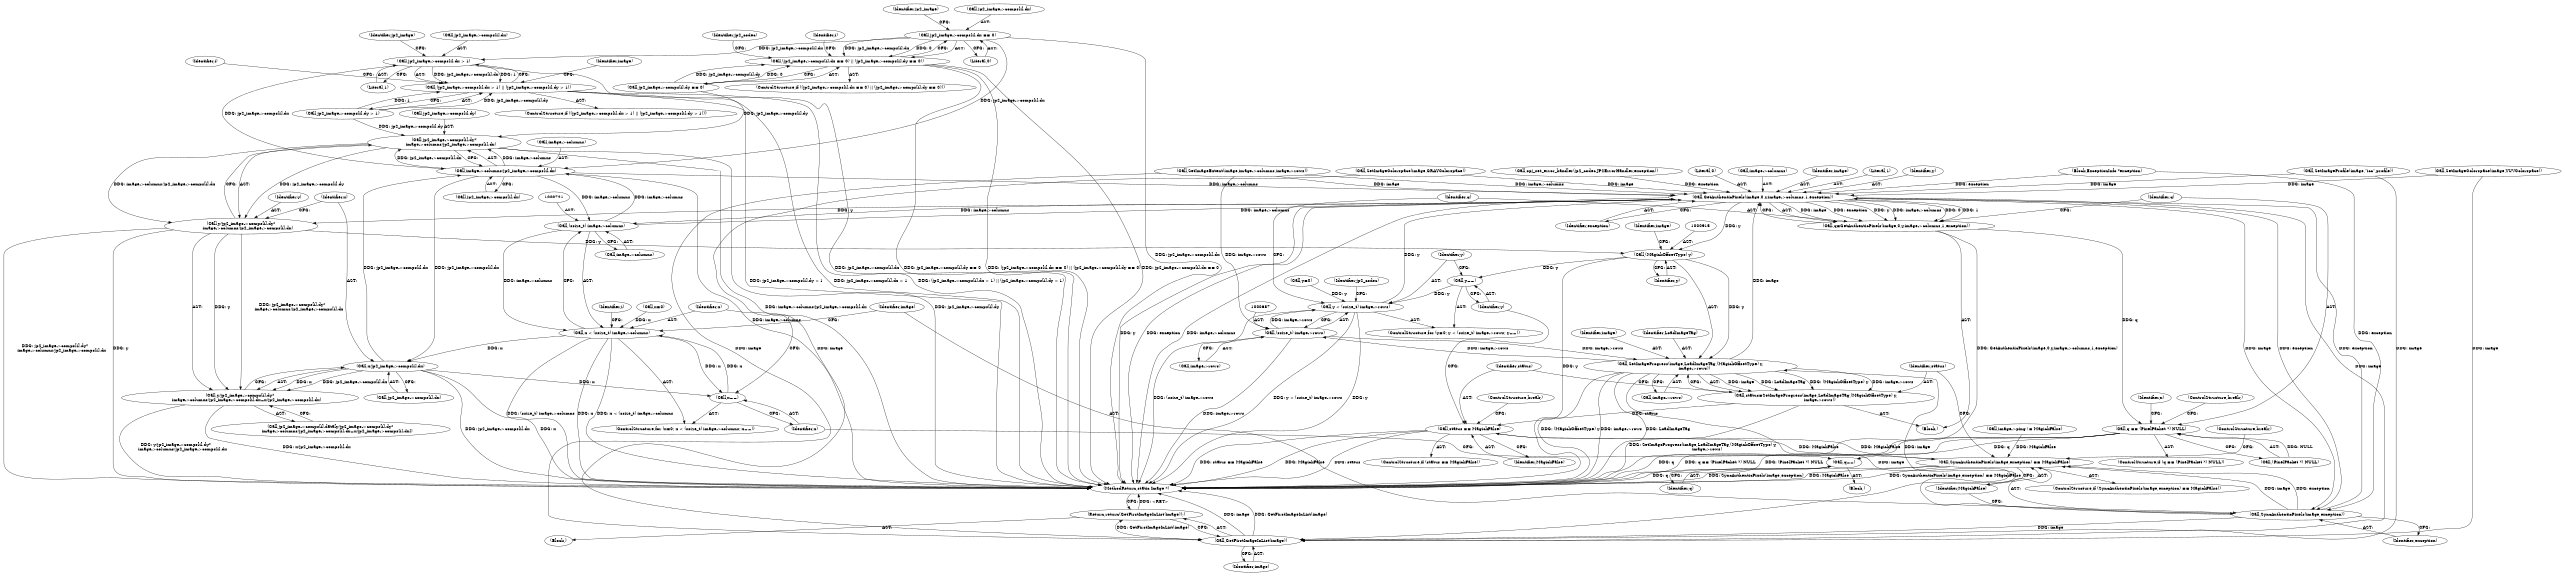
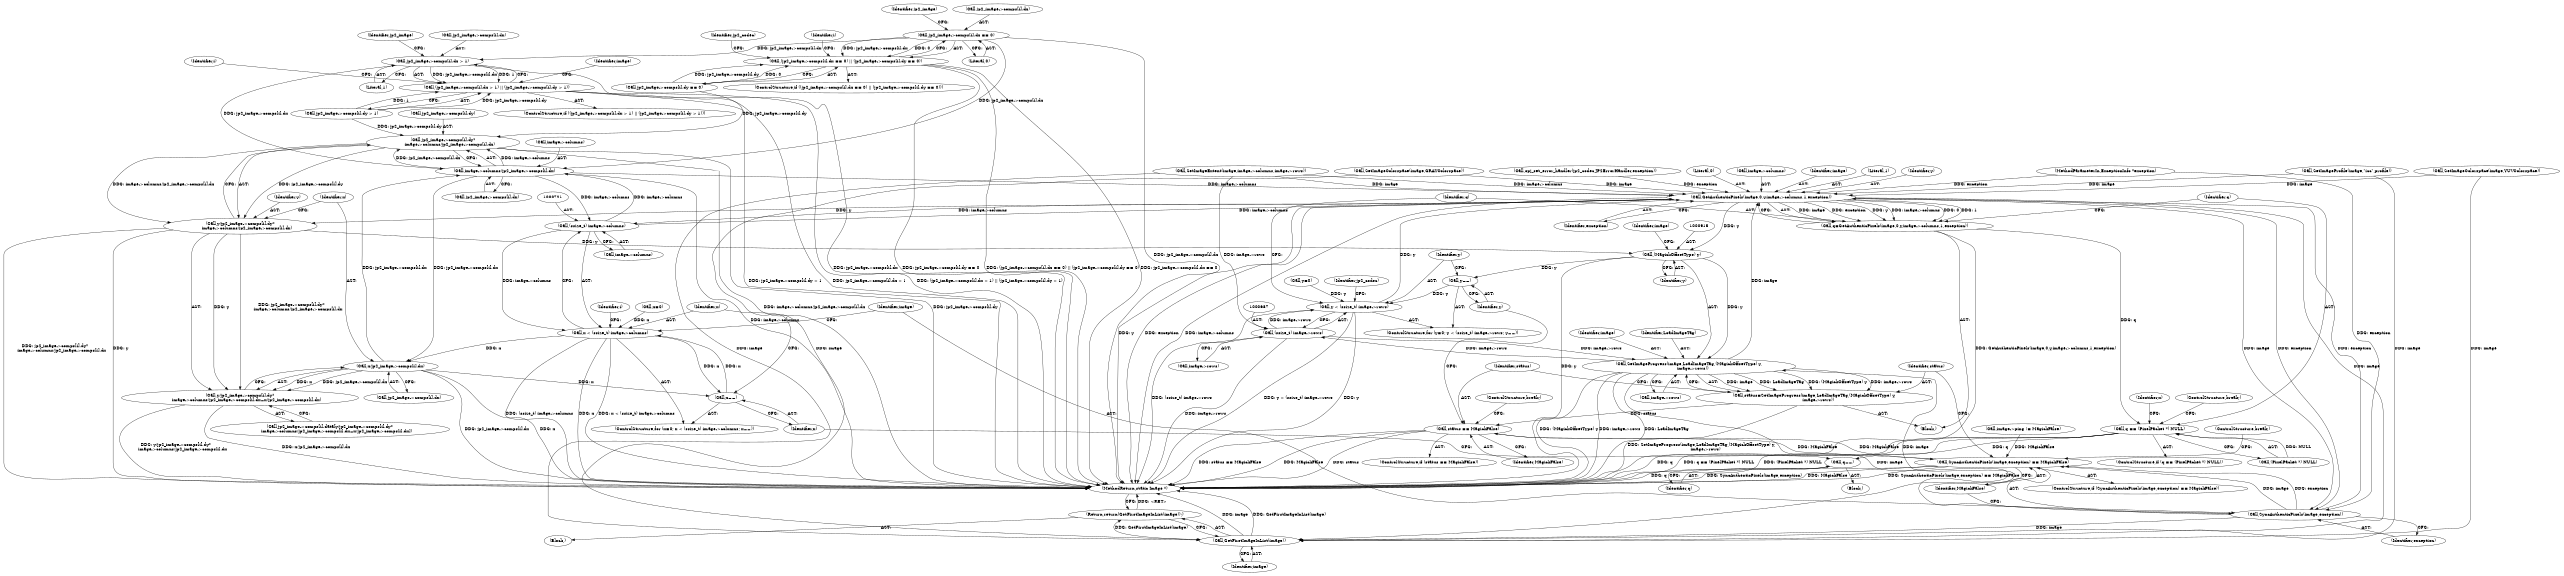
(2107, 171) -> (2106, 171)
